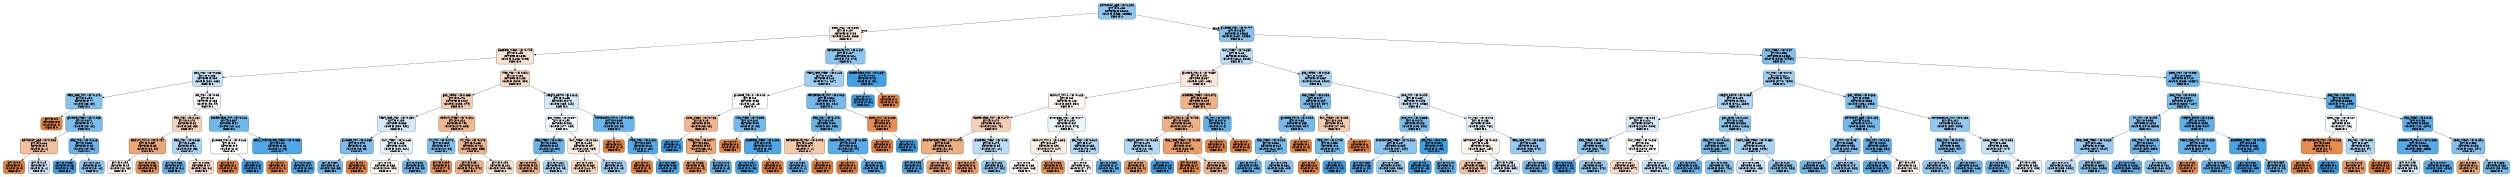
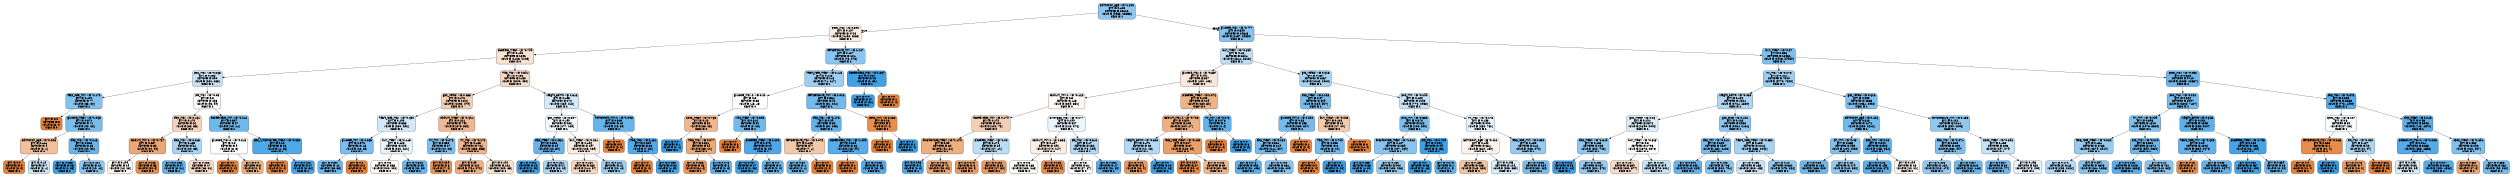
(1241, 146) -> (1241, 146)
(252, 167) -> (252, 167)
(528, 167) -> (528, 167)
(773, 167) -> (773, 167)
(994, 167) -> (994, 167)
(1656, 167) -> (1656, 167)
